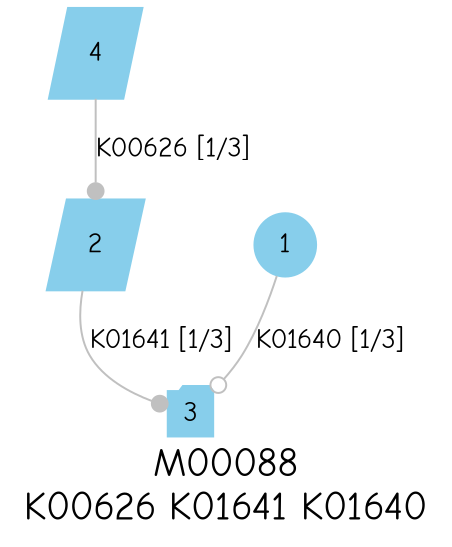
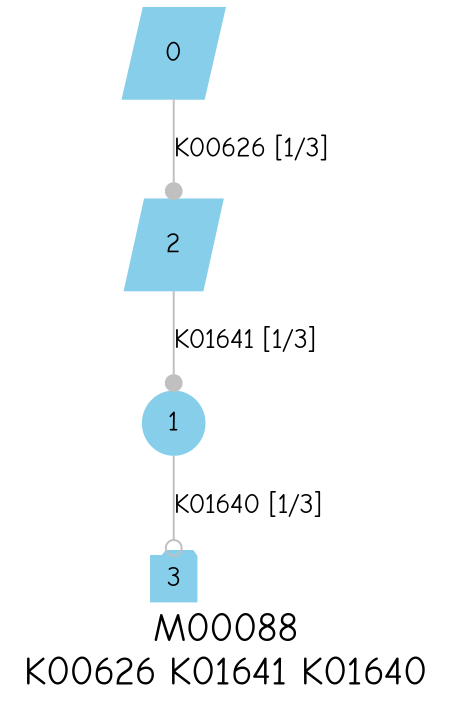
(96, 53) -> (174, 53)
(93, 360) -> (174, 333)
